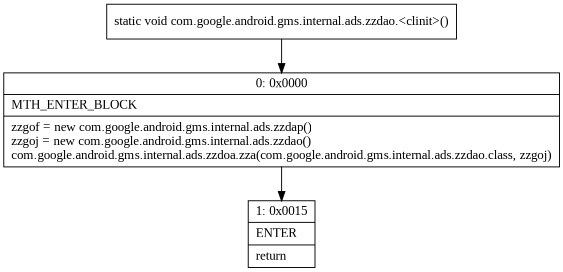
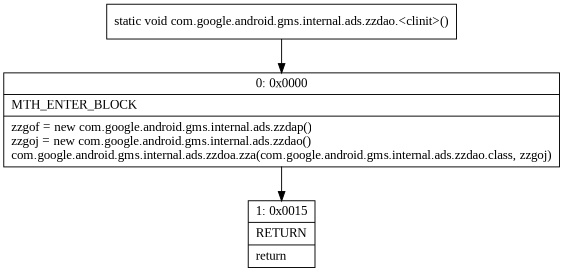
(276, 233) -> (282, 233)
